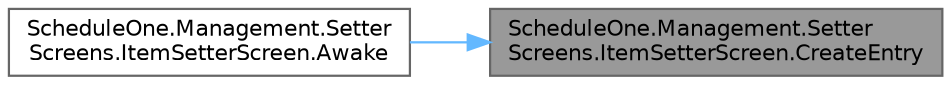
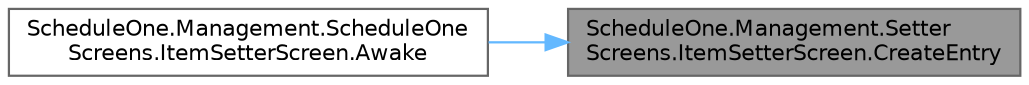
(209, 42) -> (248, 42)
